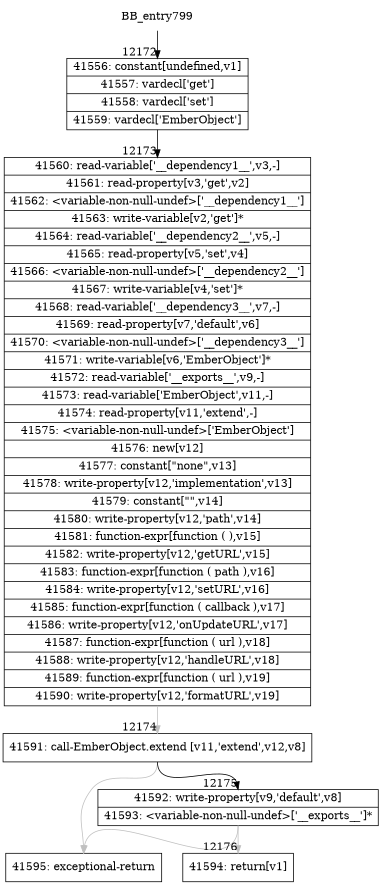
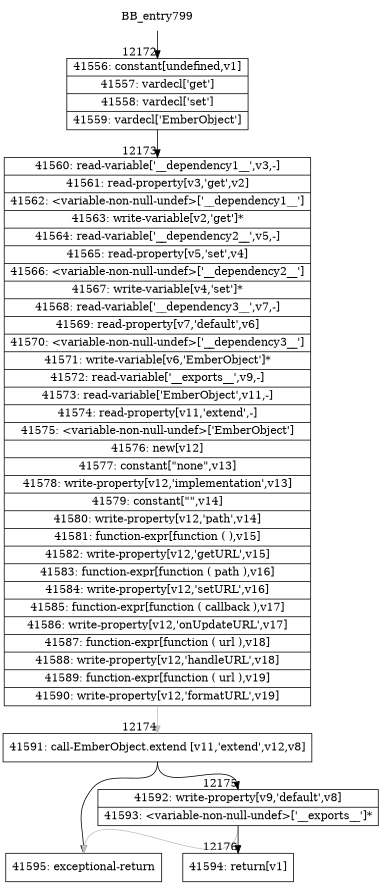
(99, 783) -> (99, 783)
(238, 840) -> (238, 840)
